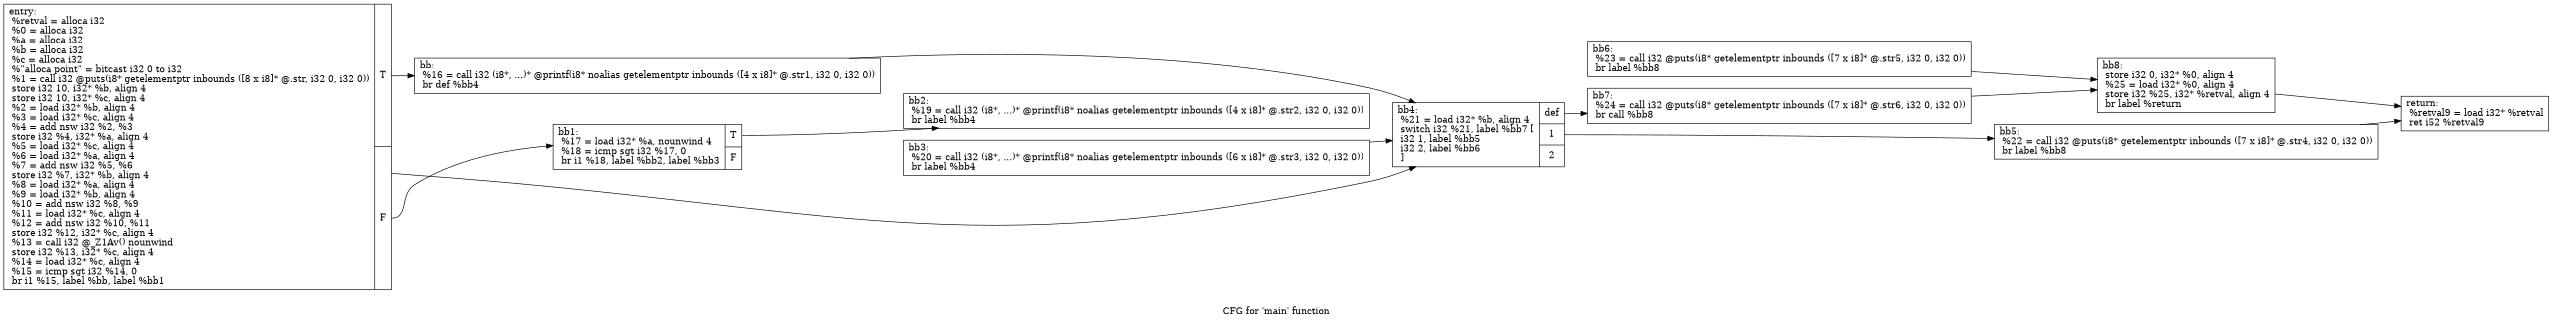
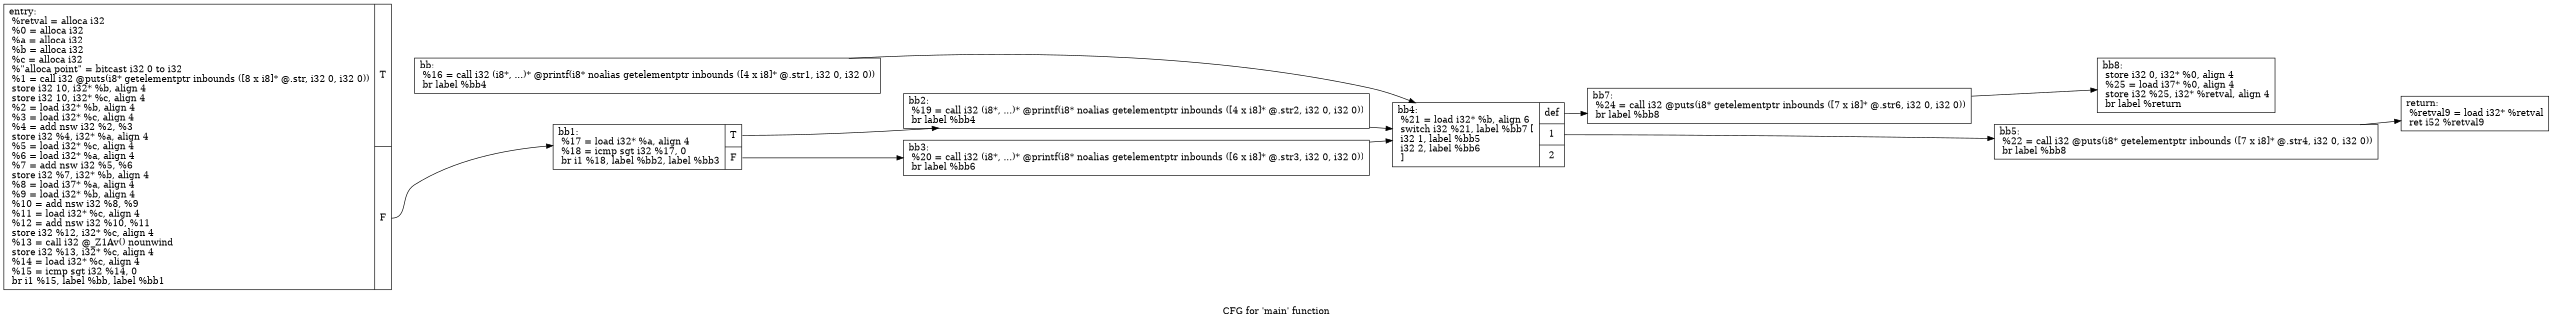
(1779, 59) -> none
(400, 76) -> none
(449, 85) -> (453, 85)
(2169, 85) -> (2169, 85)
(2335, 100) -> none
(1623, 115) -> (1626, 115)
(1464, 120) -> (1464, 120)
(635, 142) -> (624, 142)
none -> (820, 158)
(942, 167) -> (942, 167)
(72, 185) -> (72, 185)
(902, 222) -> (1378, 128)
